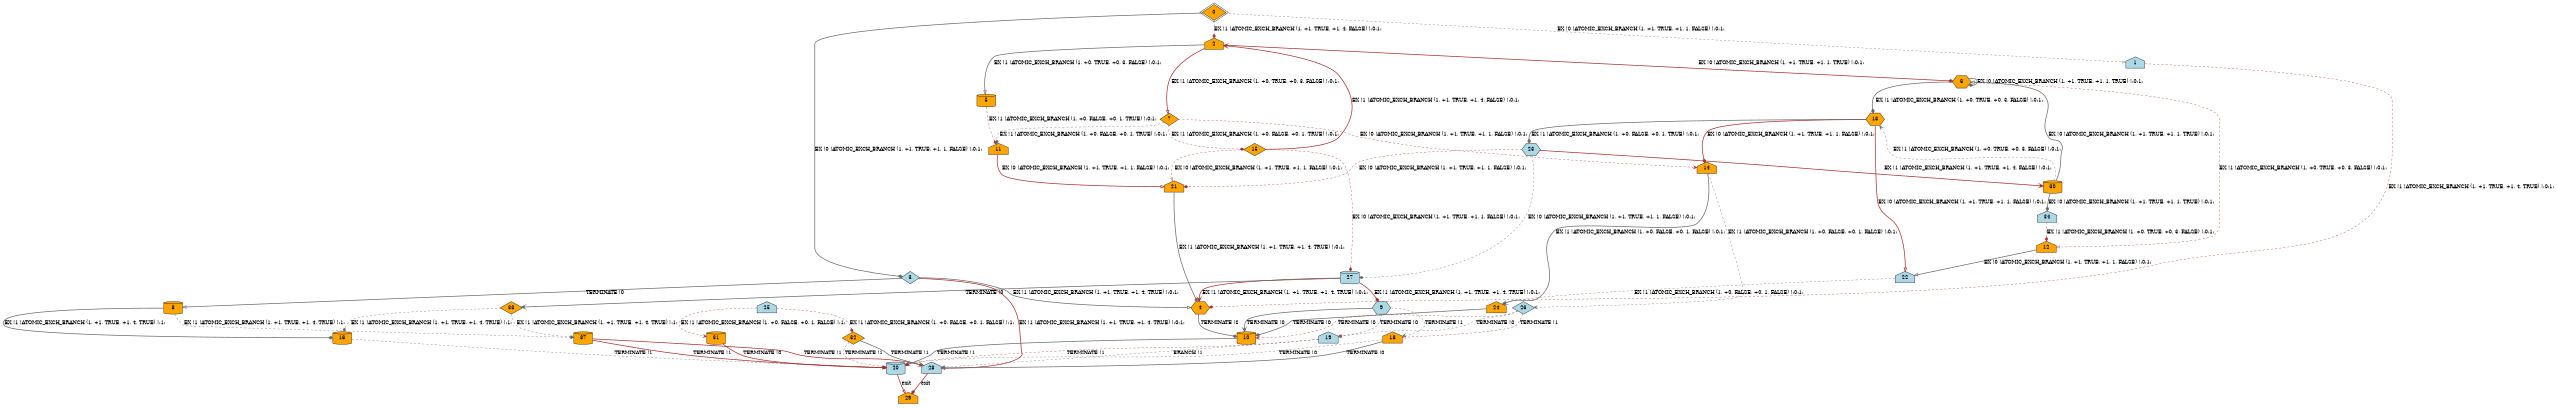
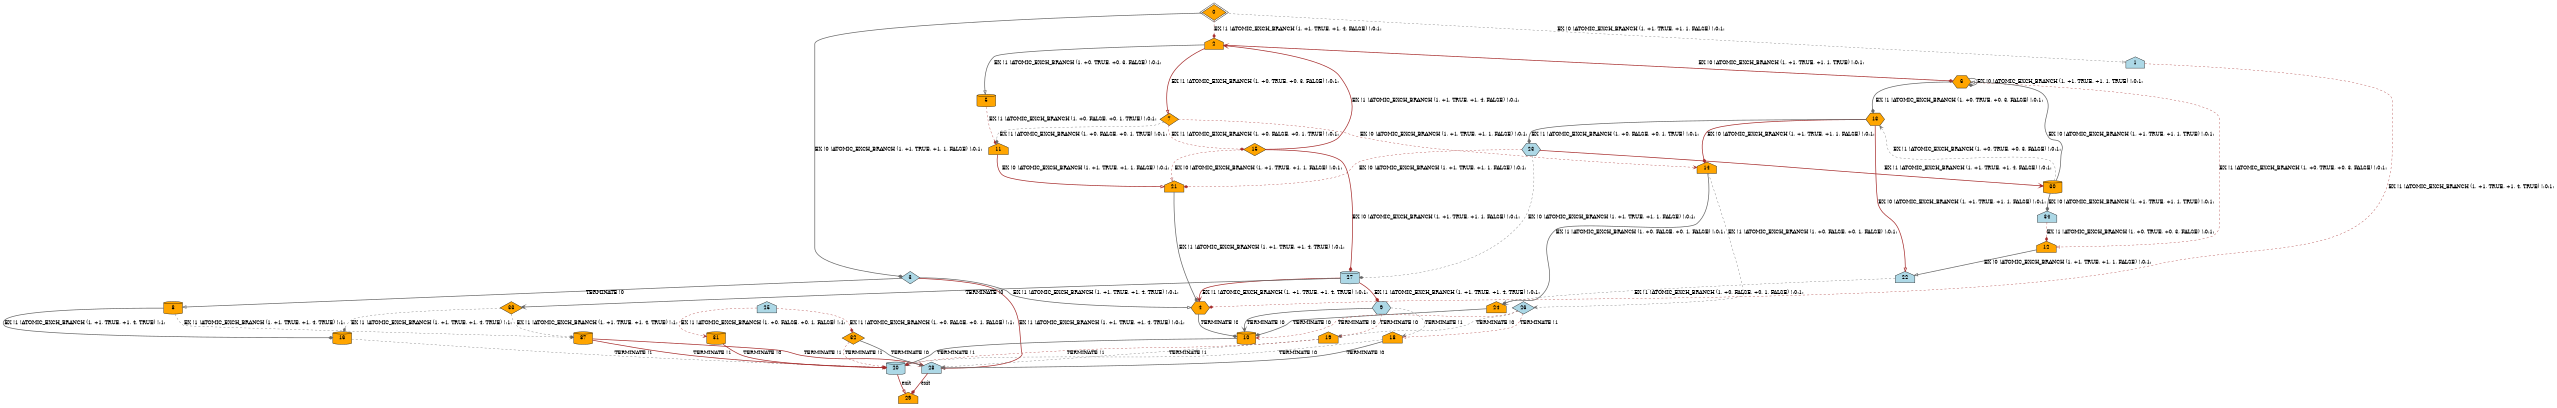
(1348, 175) -> (1348, 175)
(1328, 338) -> (1328, 338)
(910, 353) -> (910, 353)
(1188, 353) -> (1188, 353)
